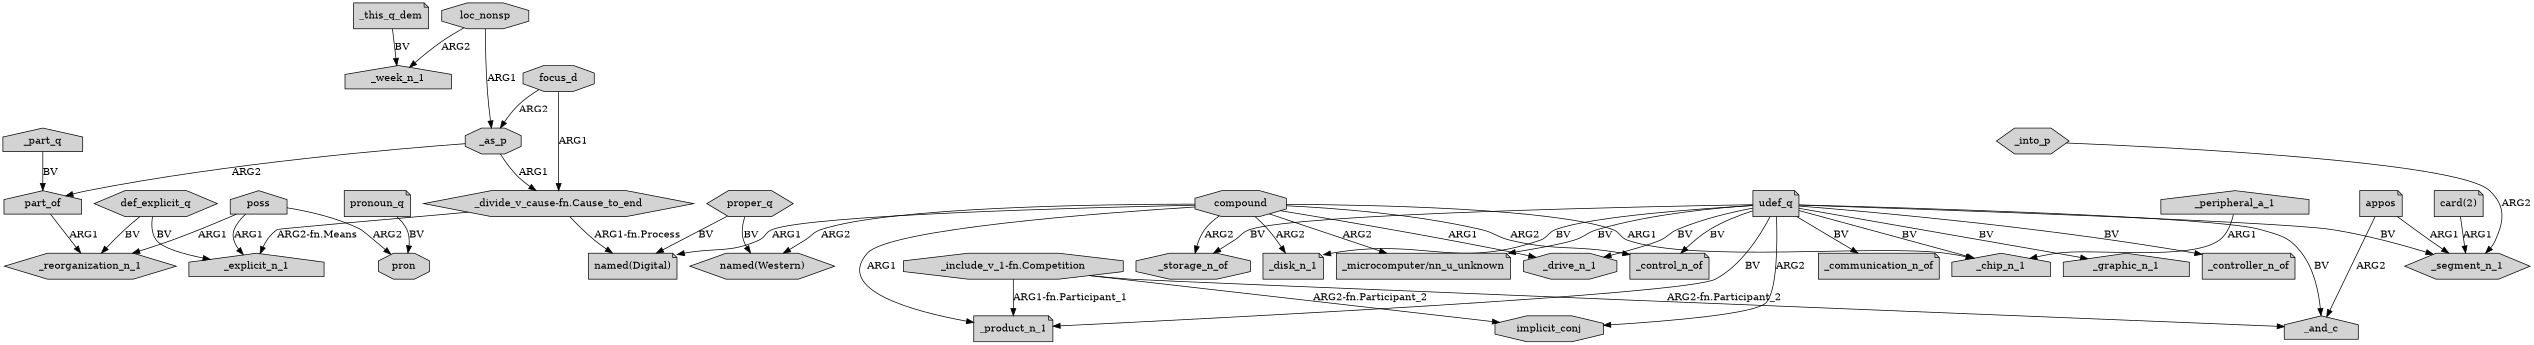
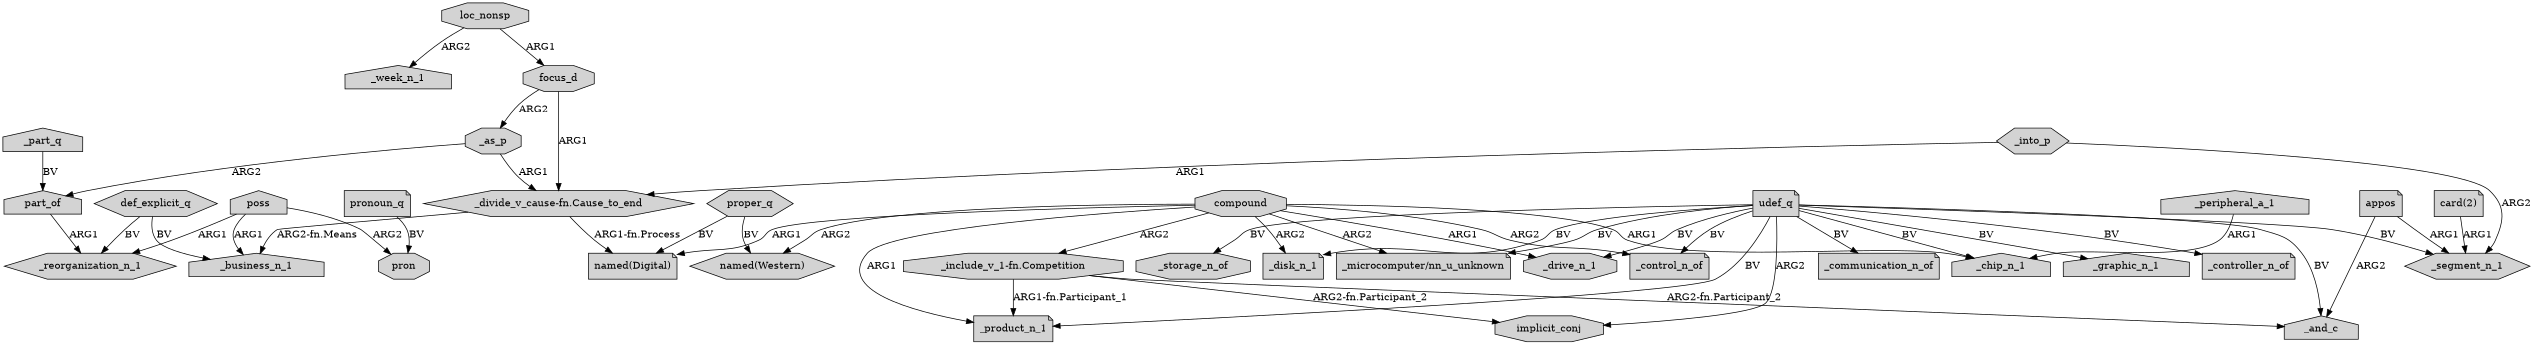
(391, 16) -> none
(486, 75) -> (519, 45)
none -> (1326, 161)
(1205, 229) -> (1138, 232)
(256, 266) -> (256, 266)
